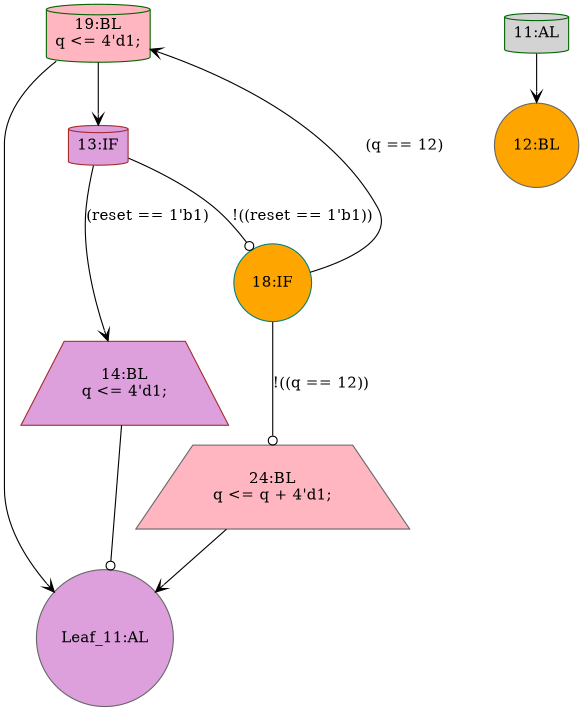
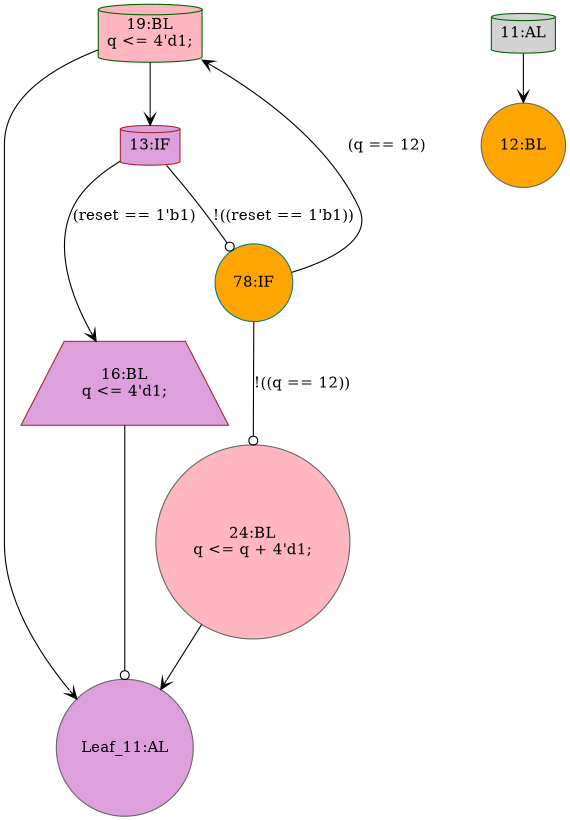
(273, 283) -> (254, 283)
(125, 383) -> (125, 383)
(273, 487) -> (253, 542)
